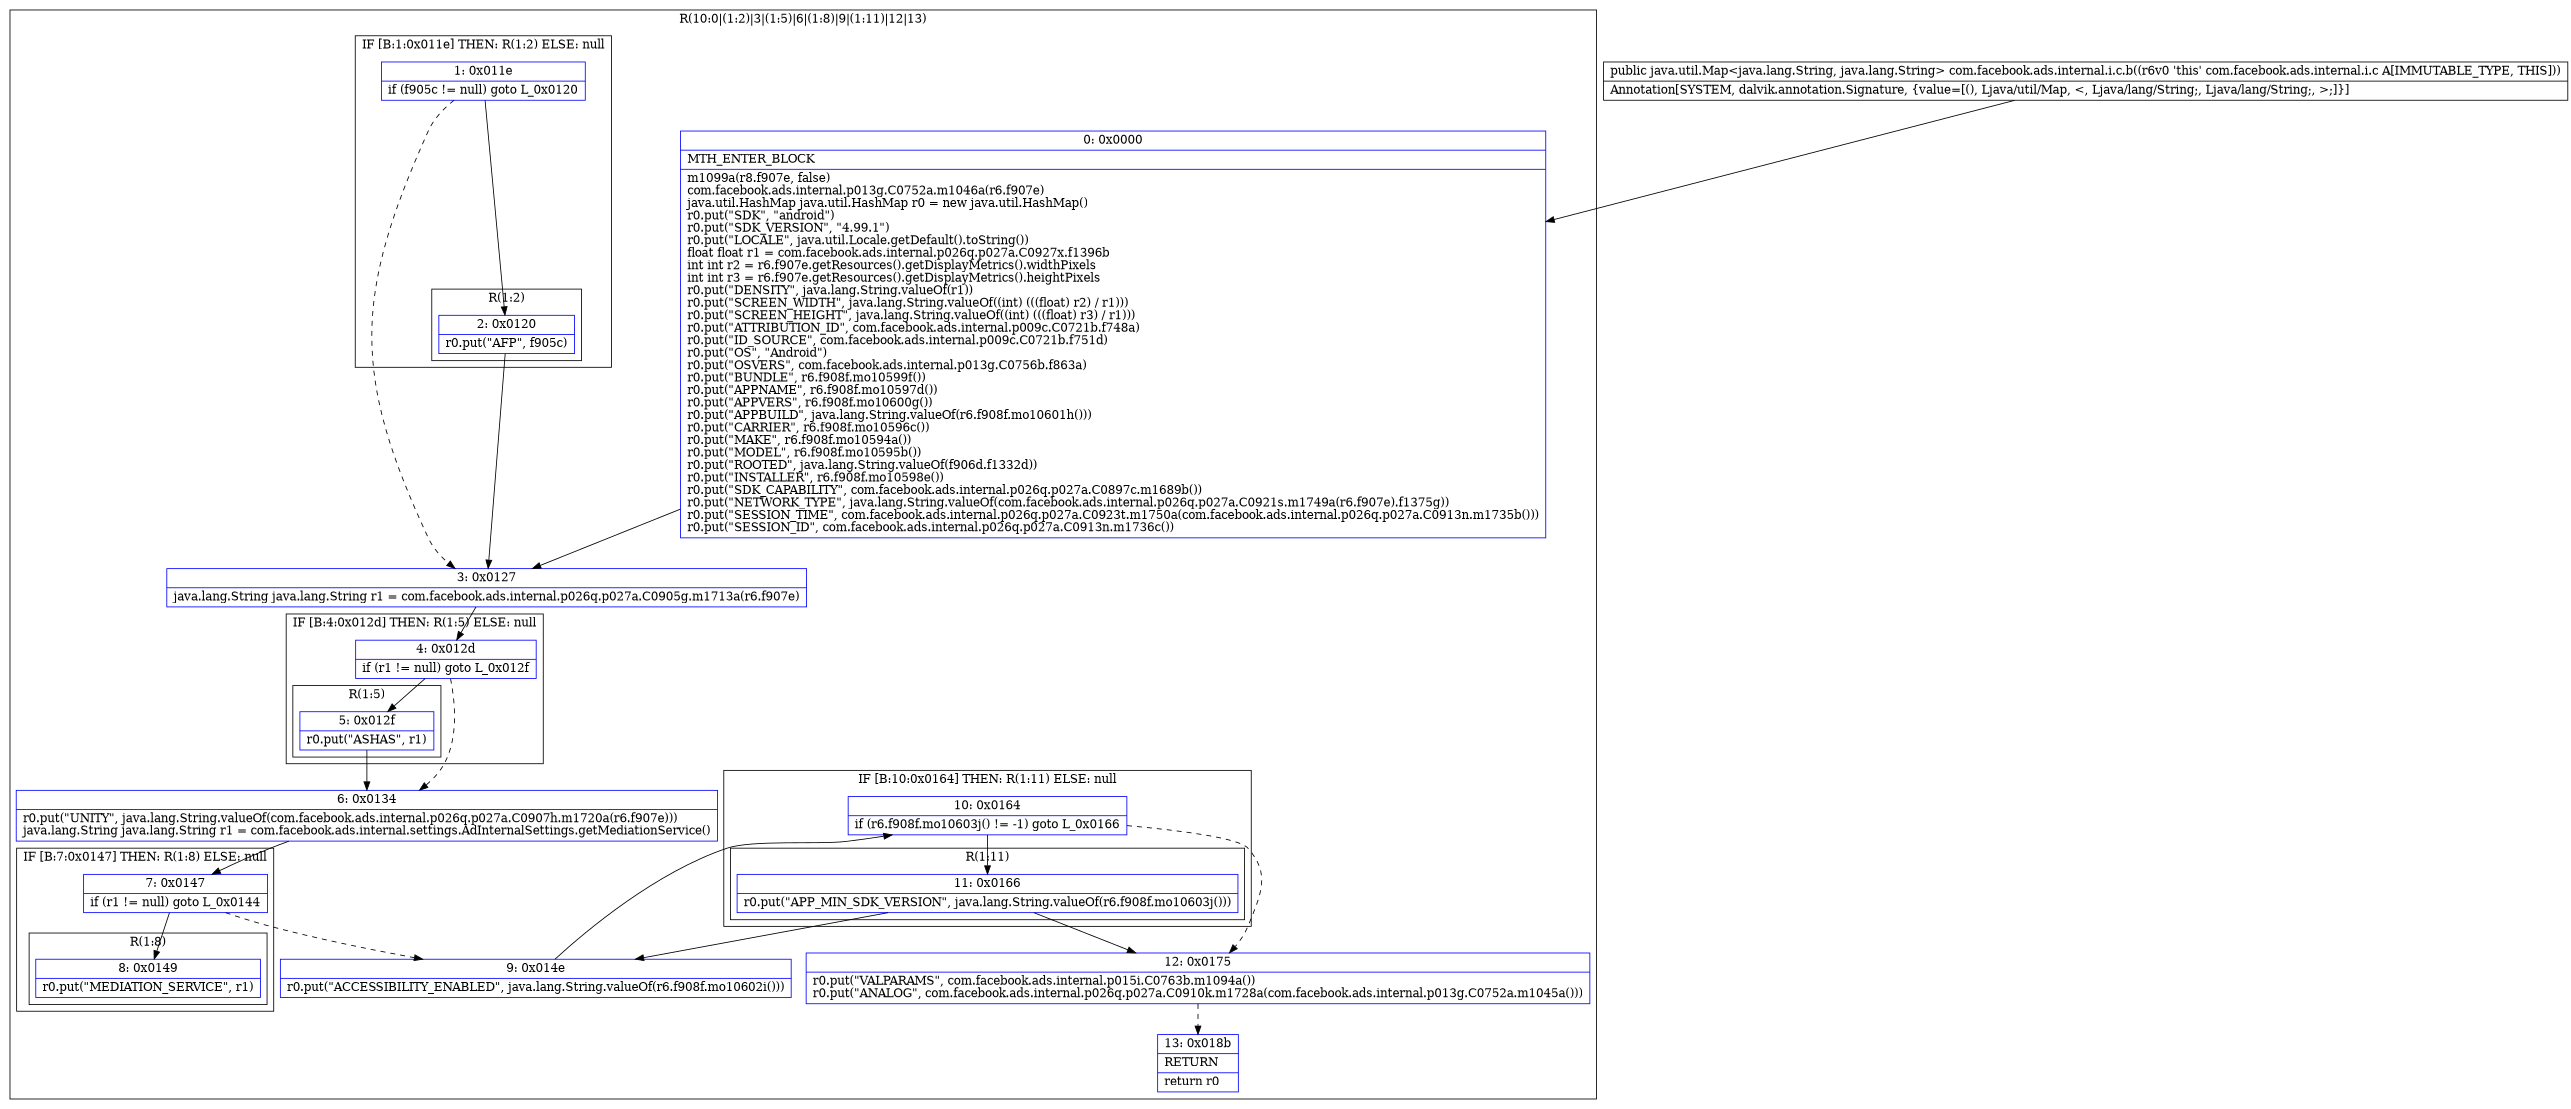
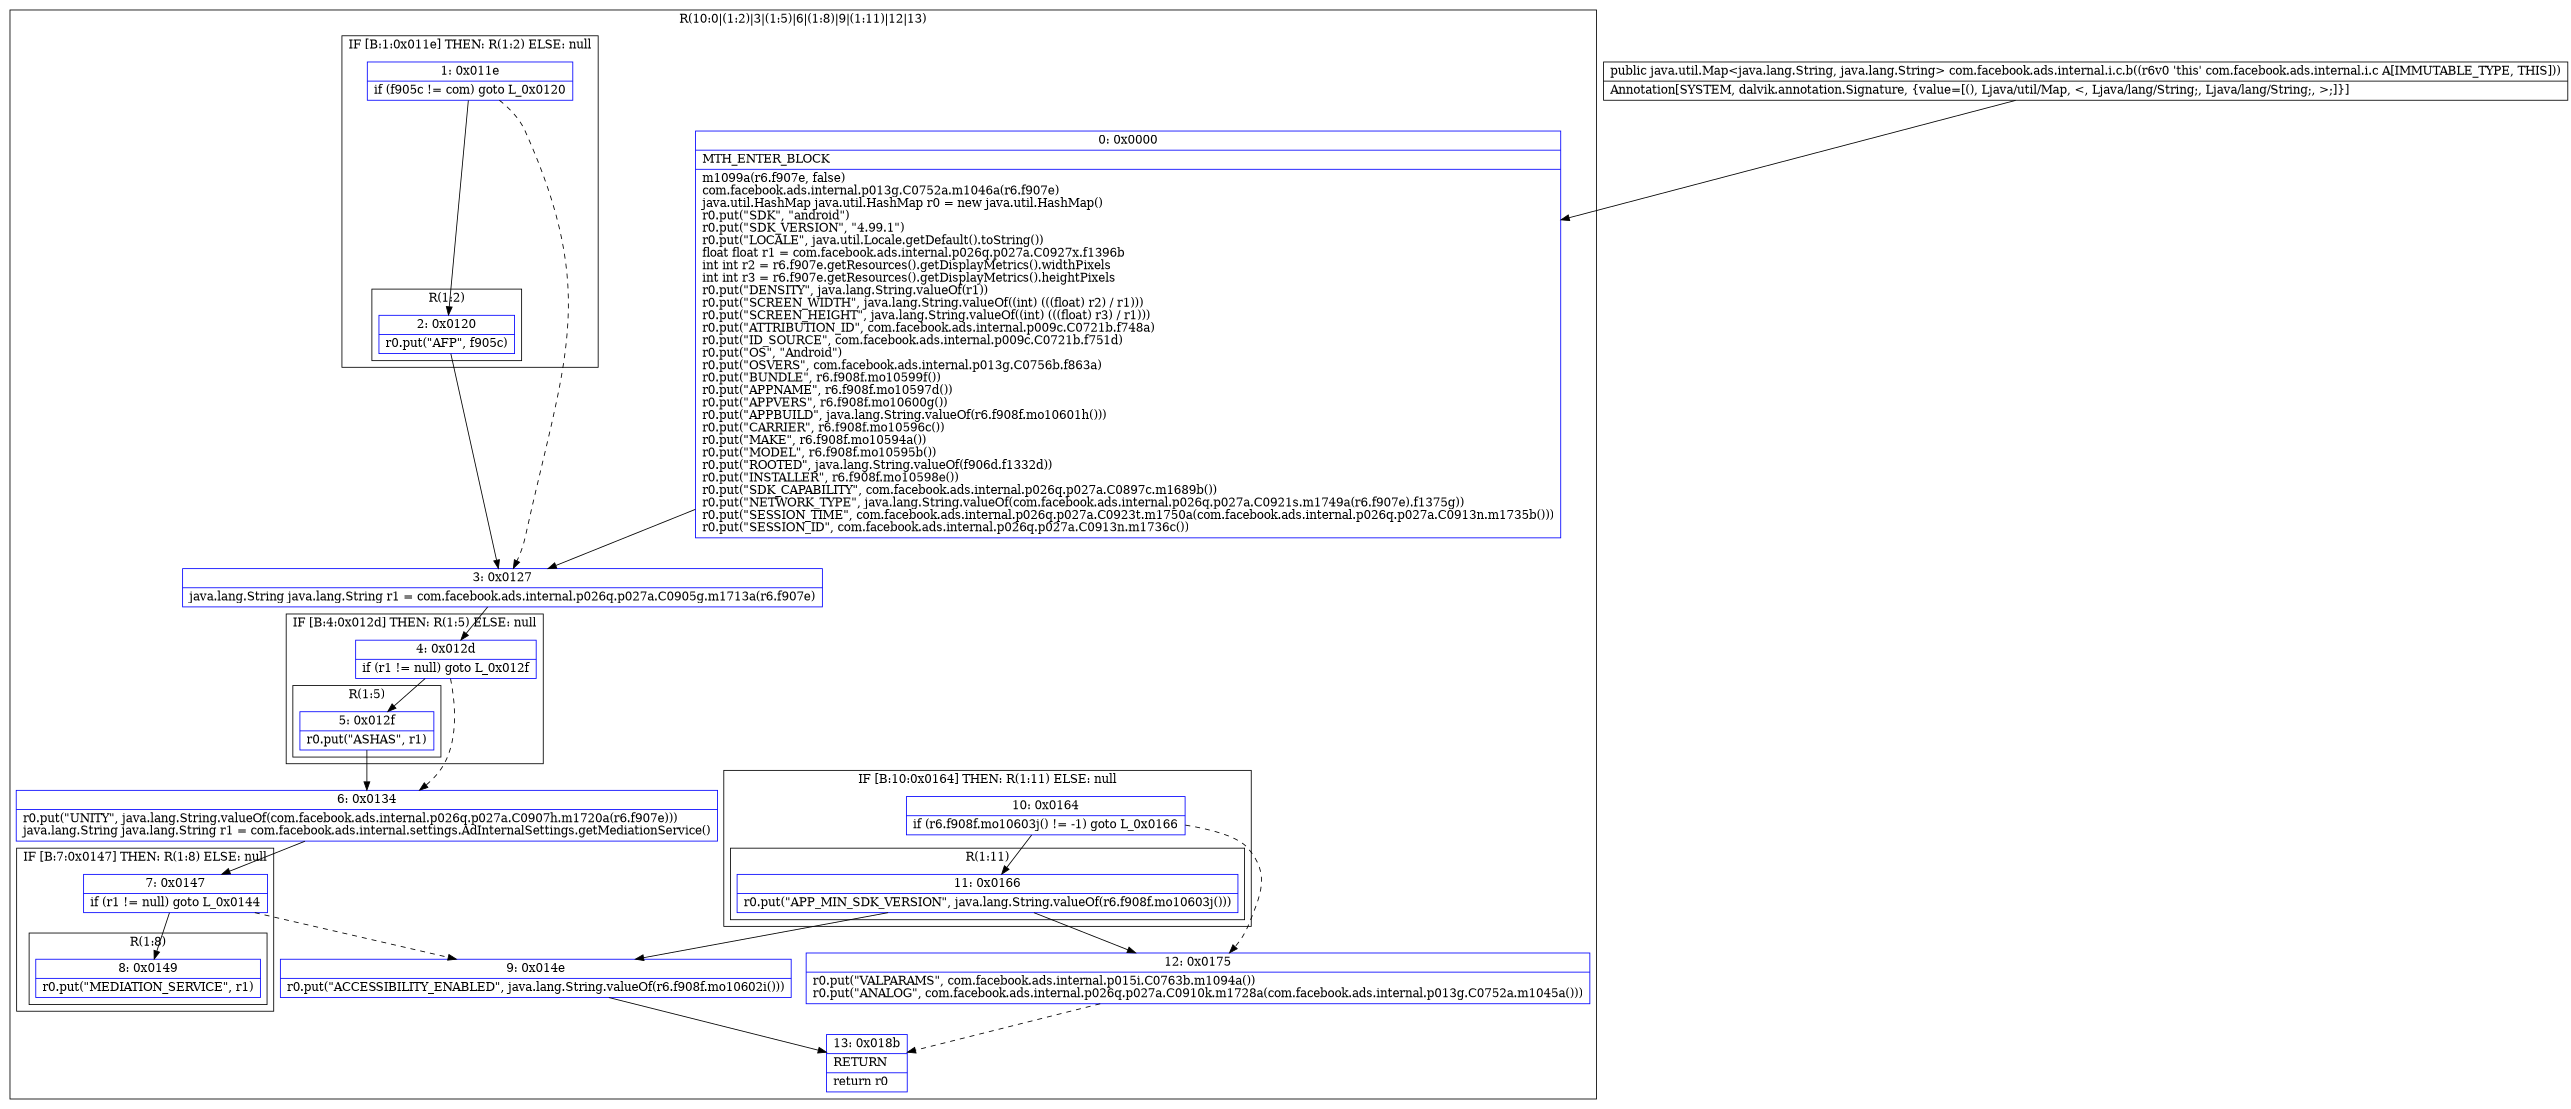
(483, 90) -> (470, 90)
(759, 178) -> (774, 178)
(704, 857) -> (714, 1024)
